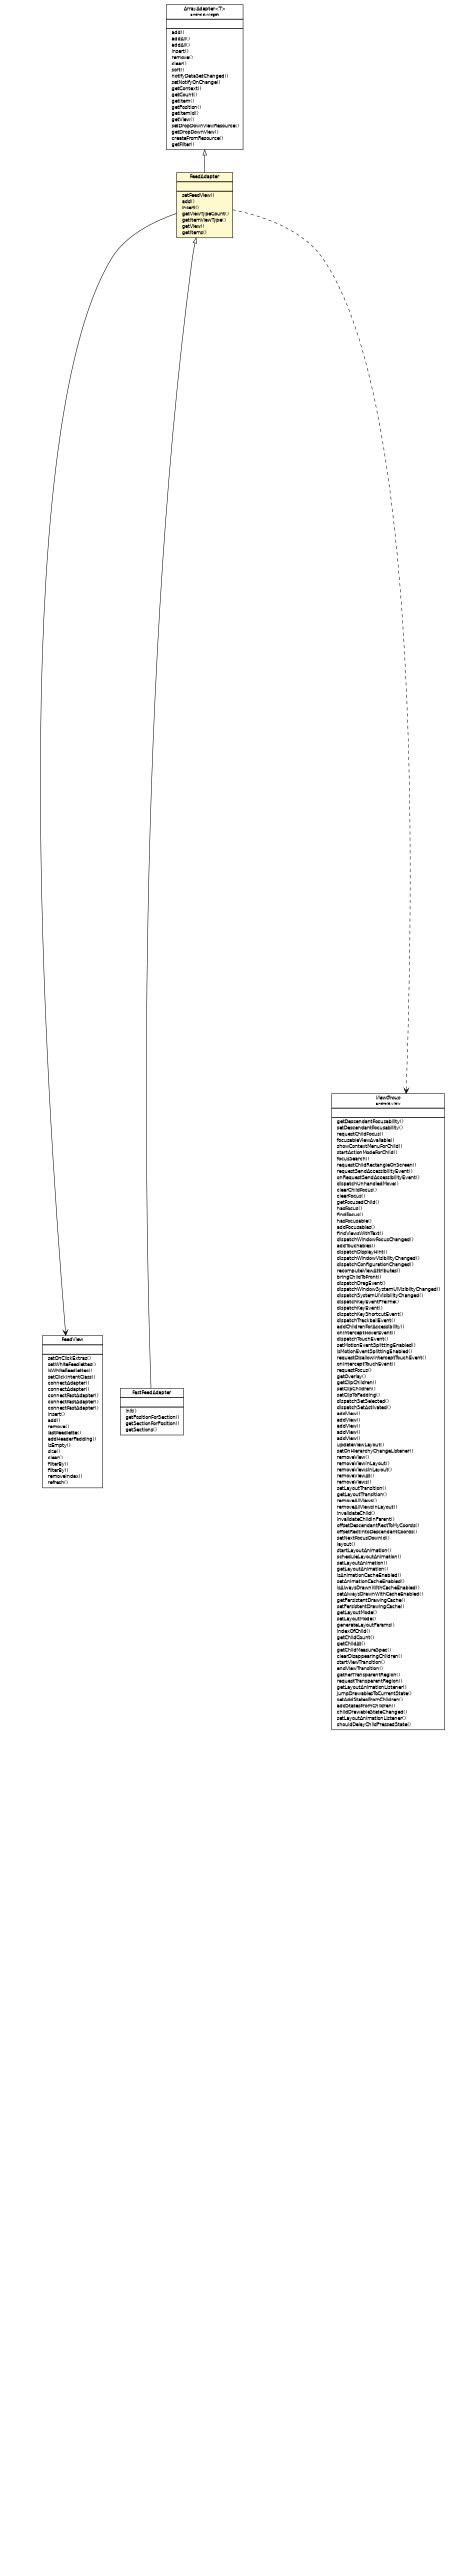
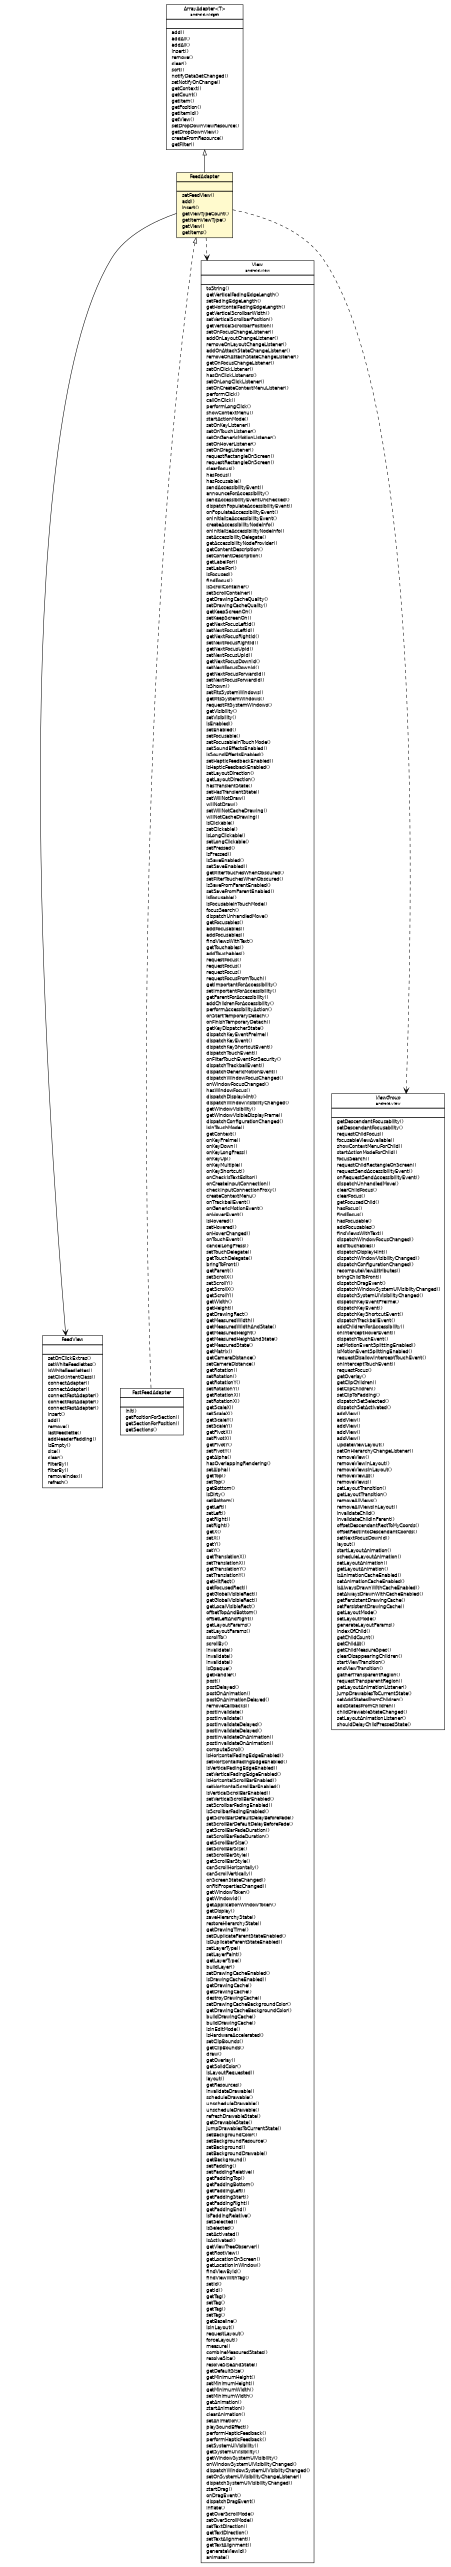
(151, 815) -> (151, 815)
none -> (258, 1412)
